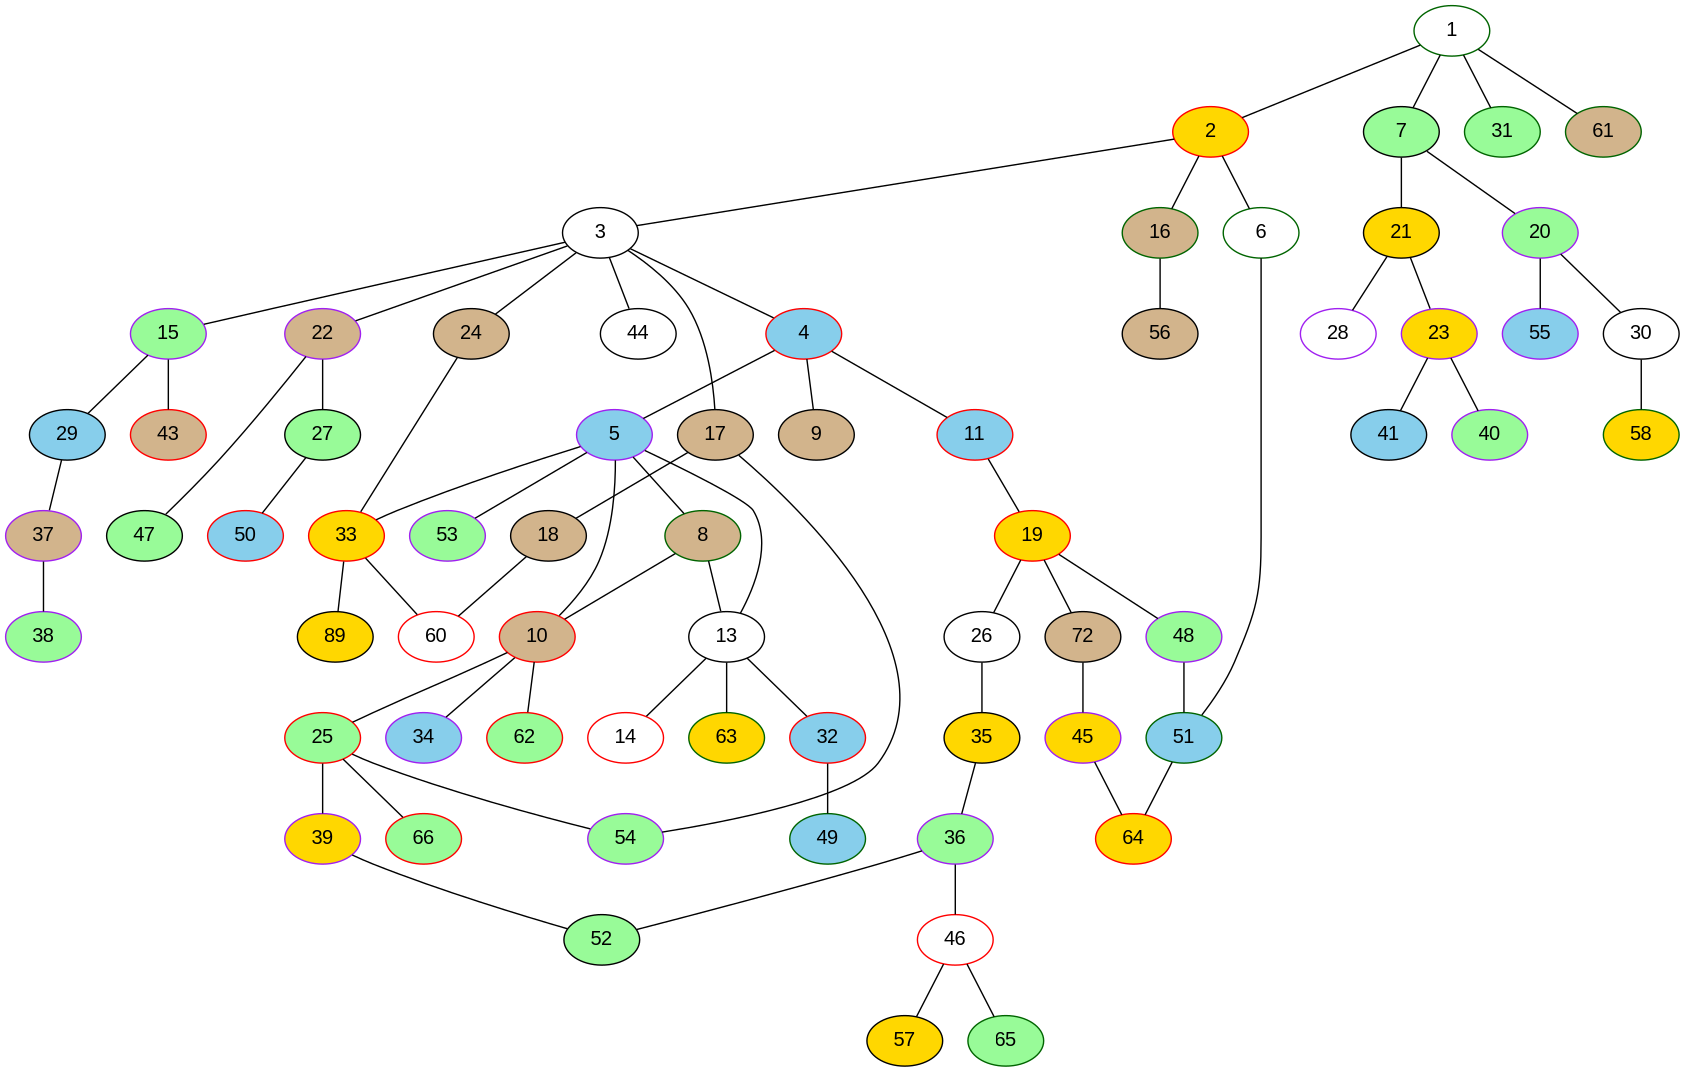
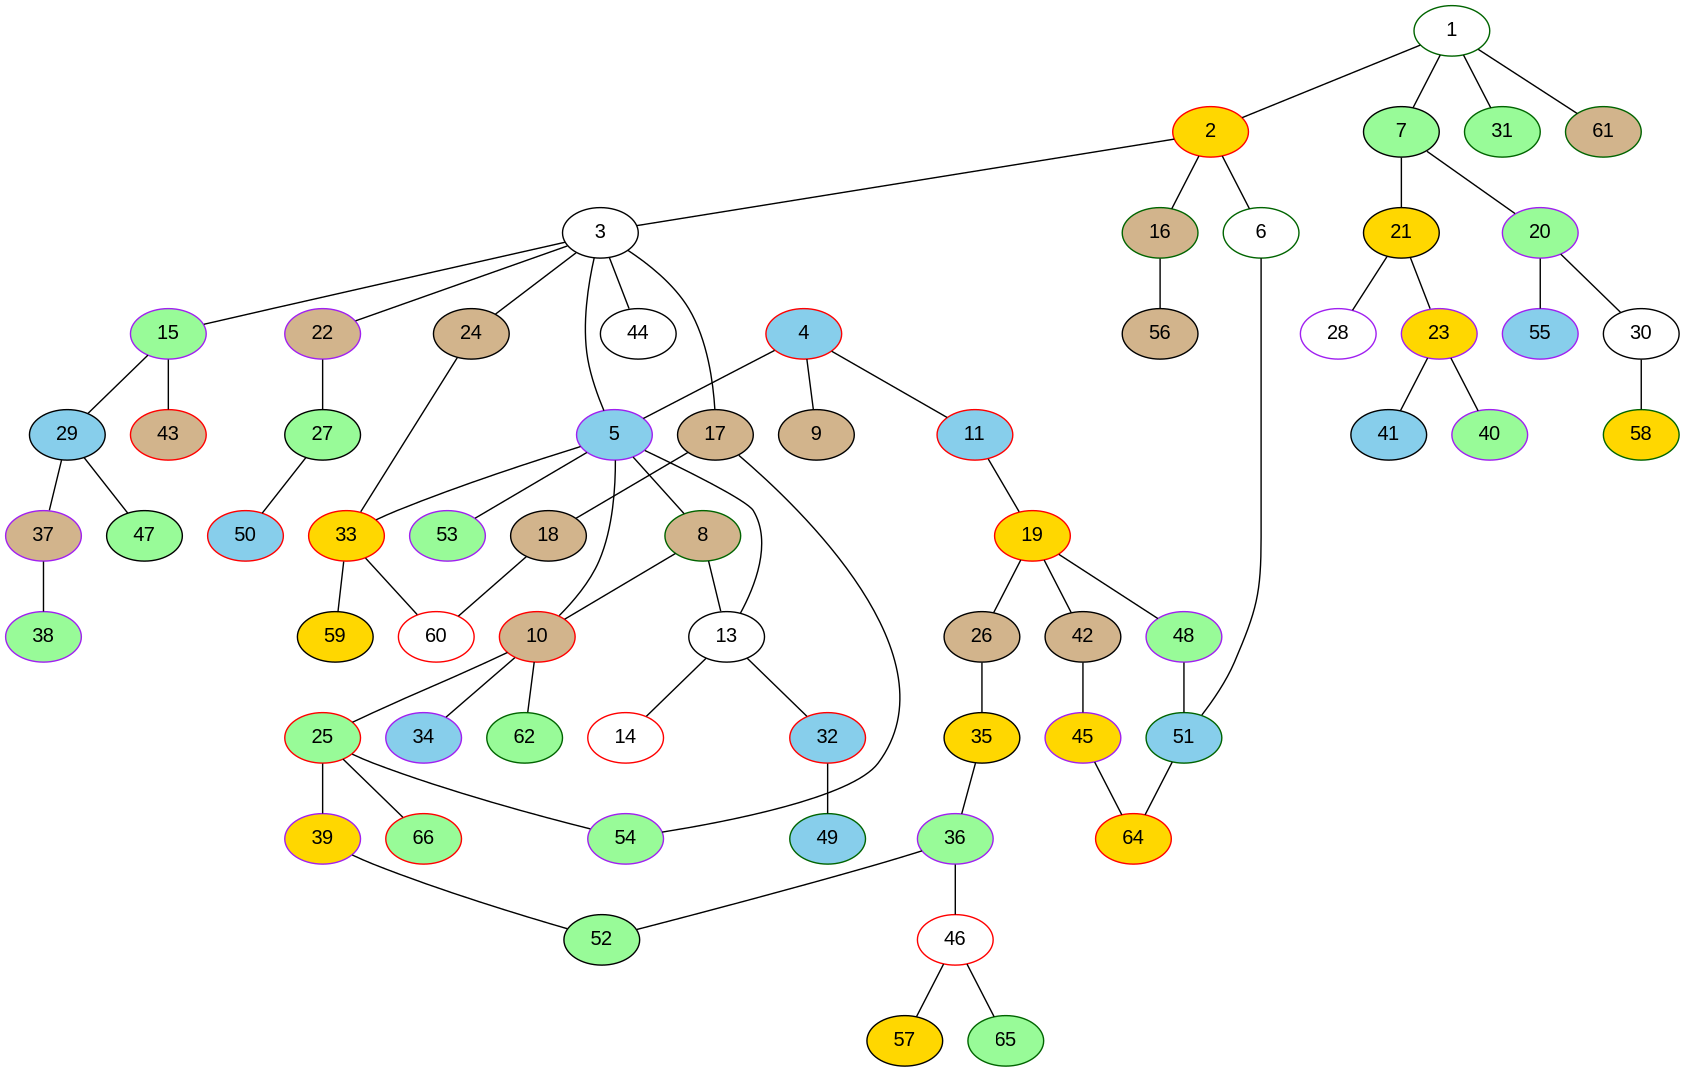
(702, 283) -> (586, 335)
(239, 438) -> (106, 485)
(335, 637) -> (335, 637)
(982, 637) -> (982, 637)
(1083, 637) -> (1083, 637)
(525, 738) -> (525, 738)
(727, 738) -> none
